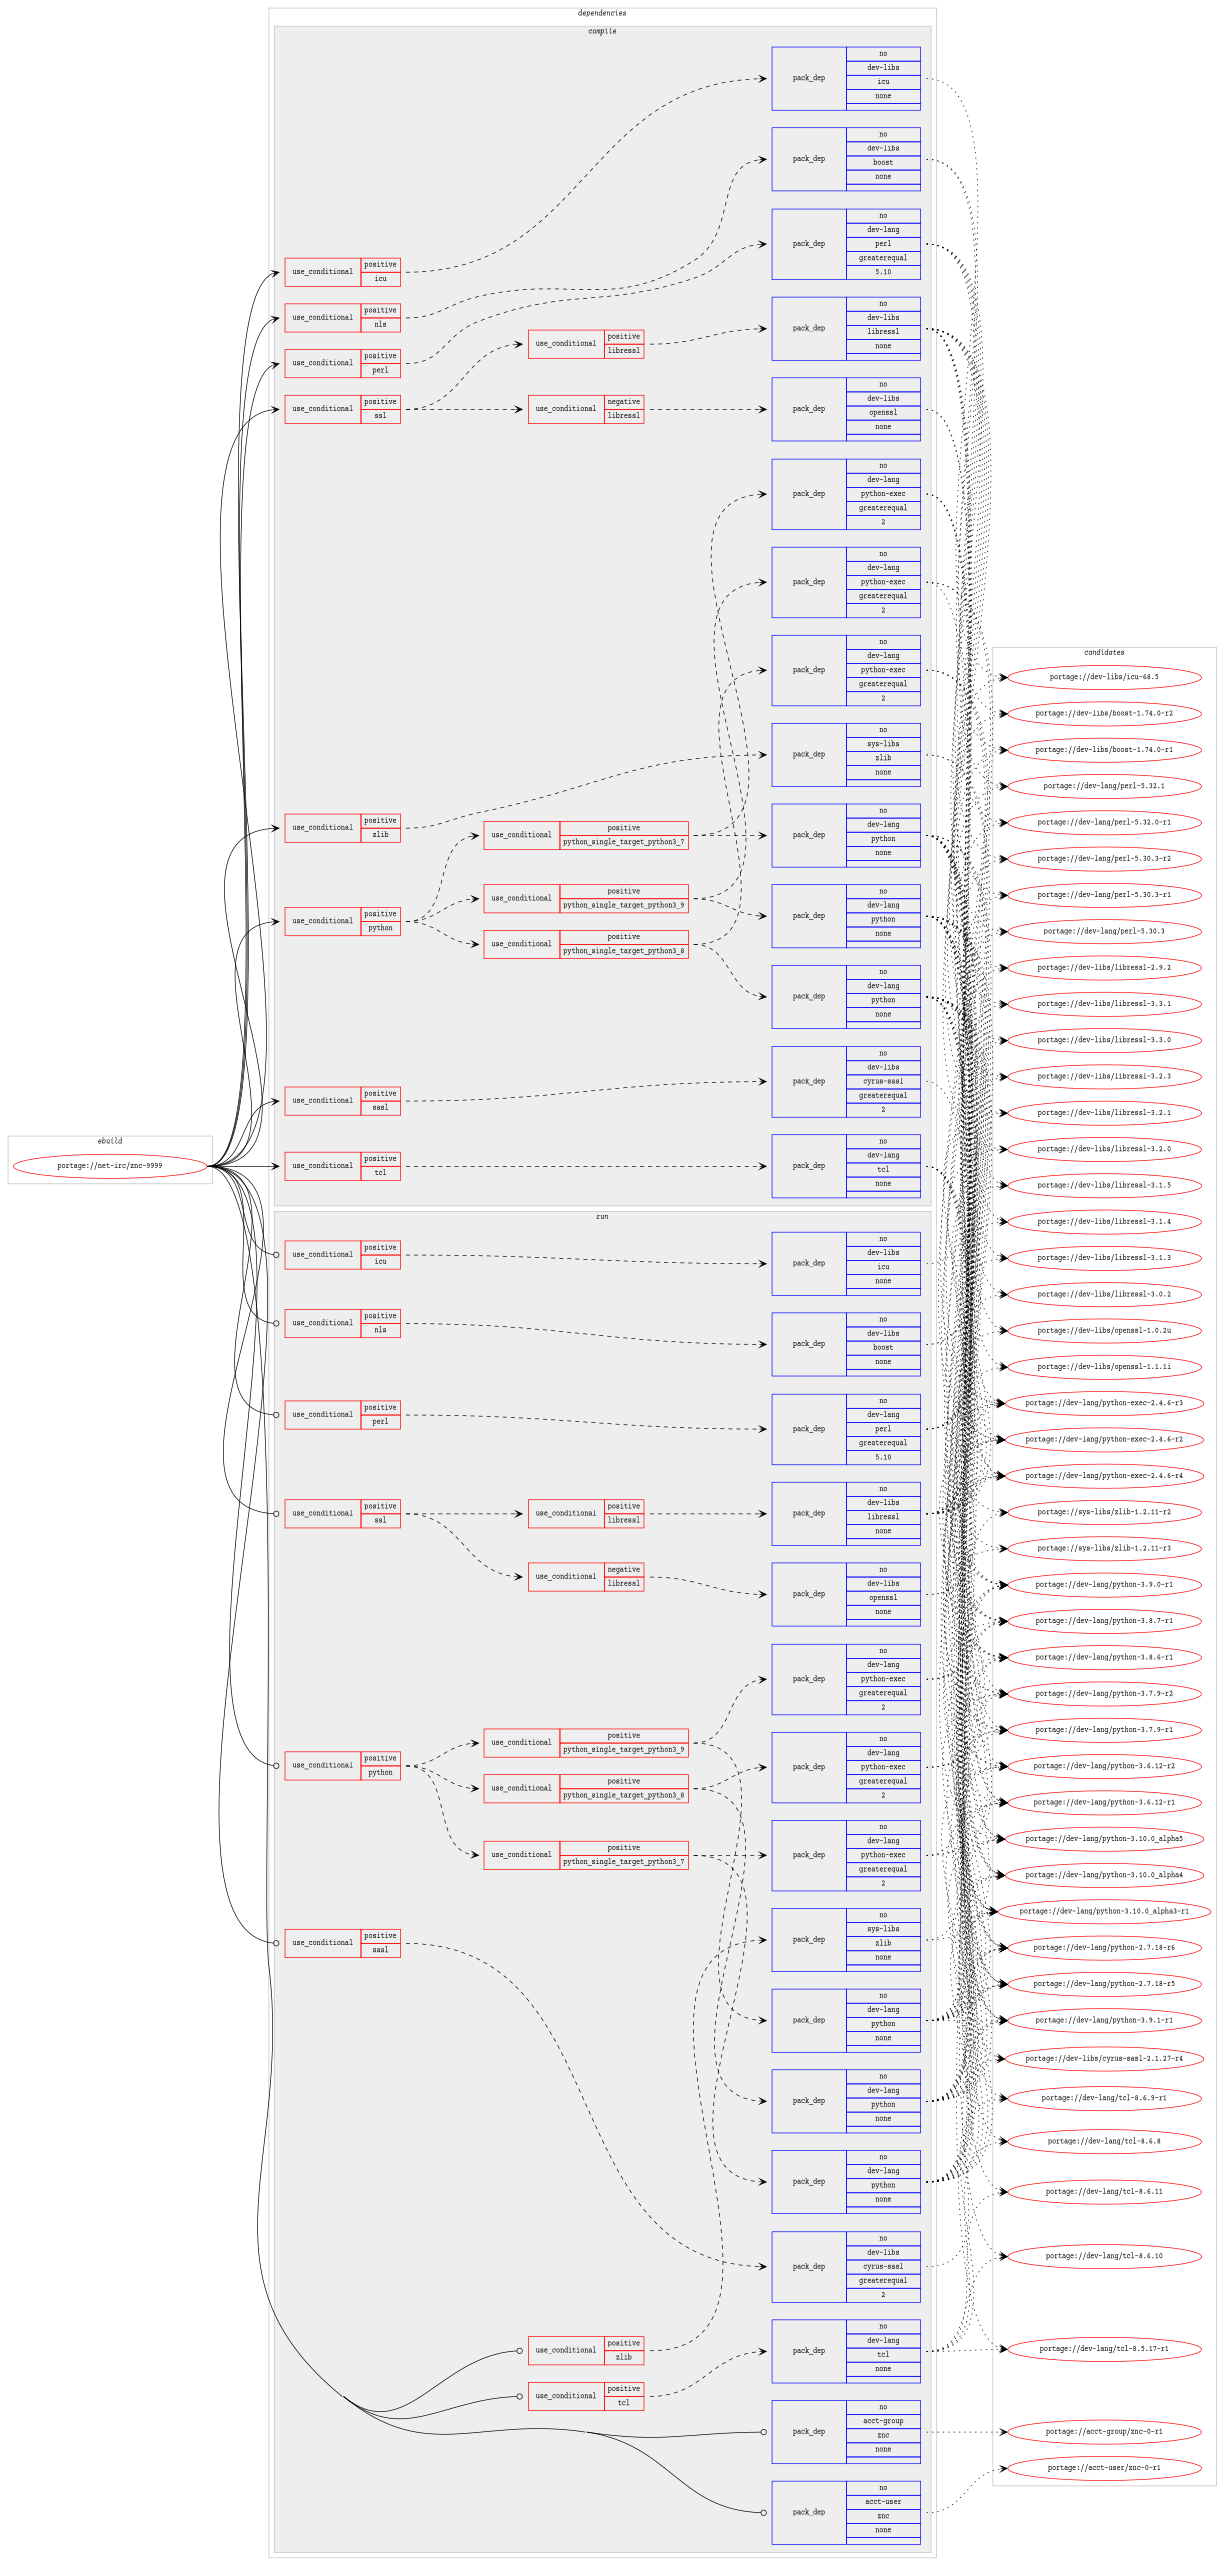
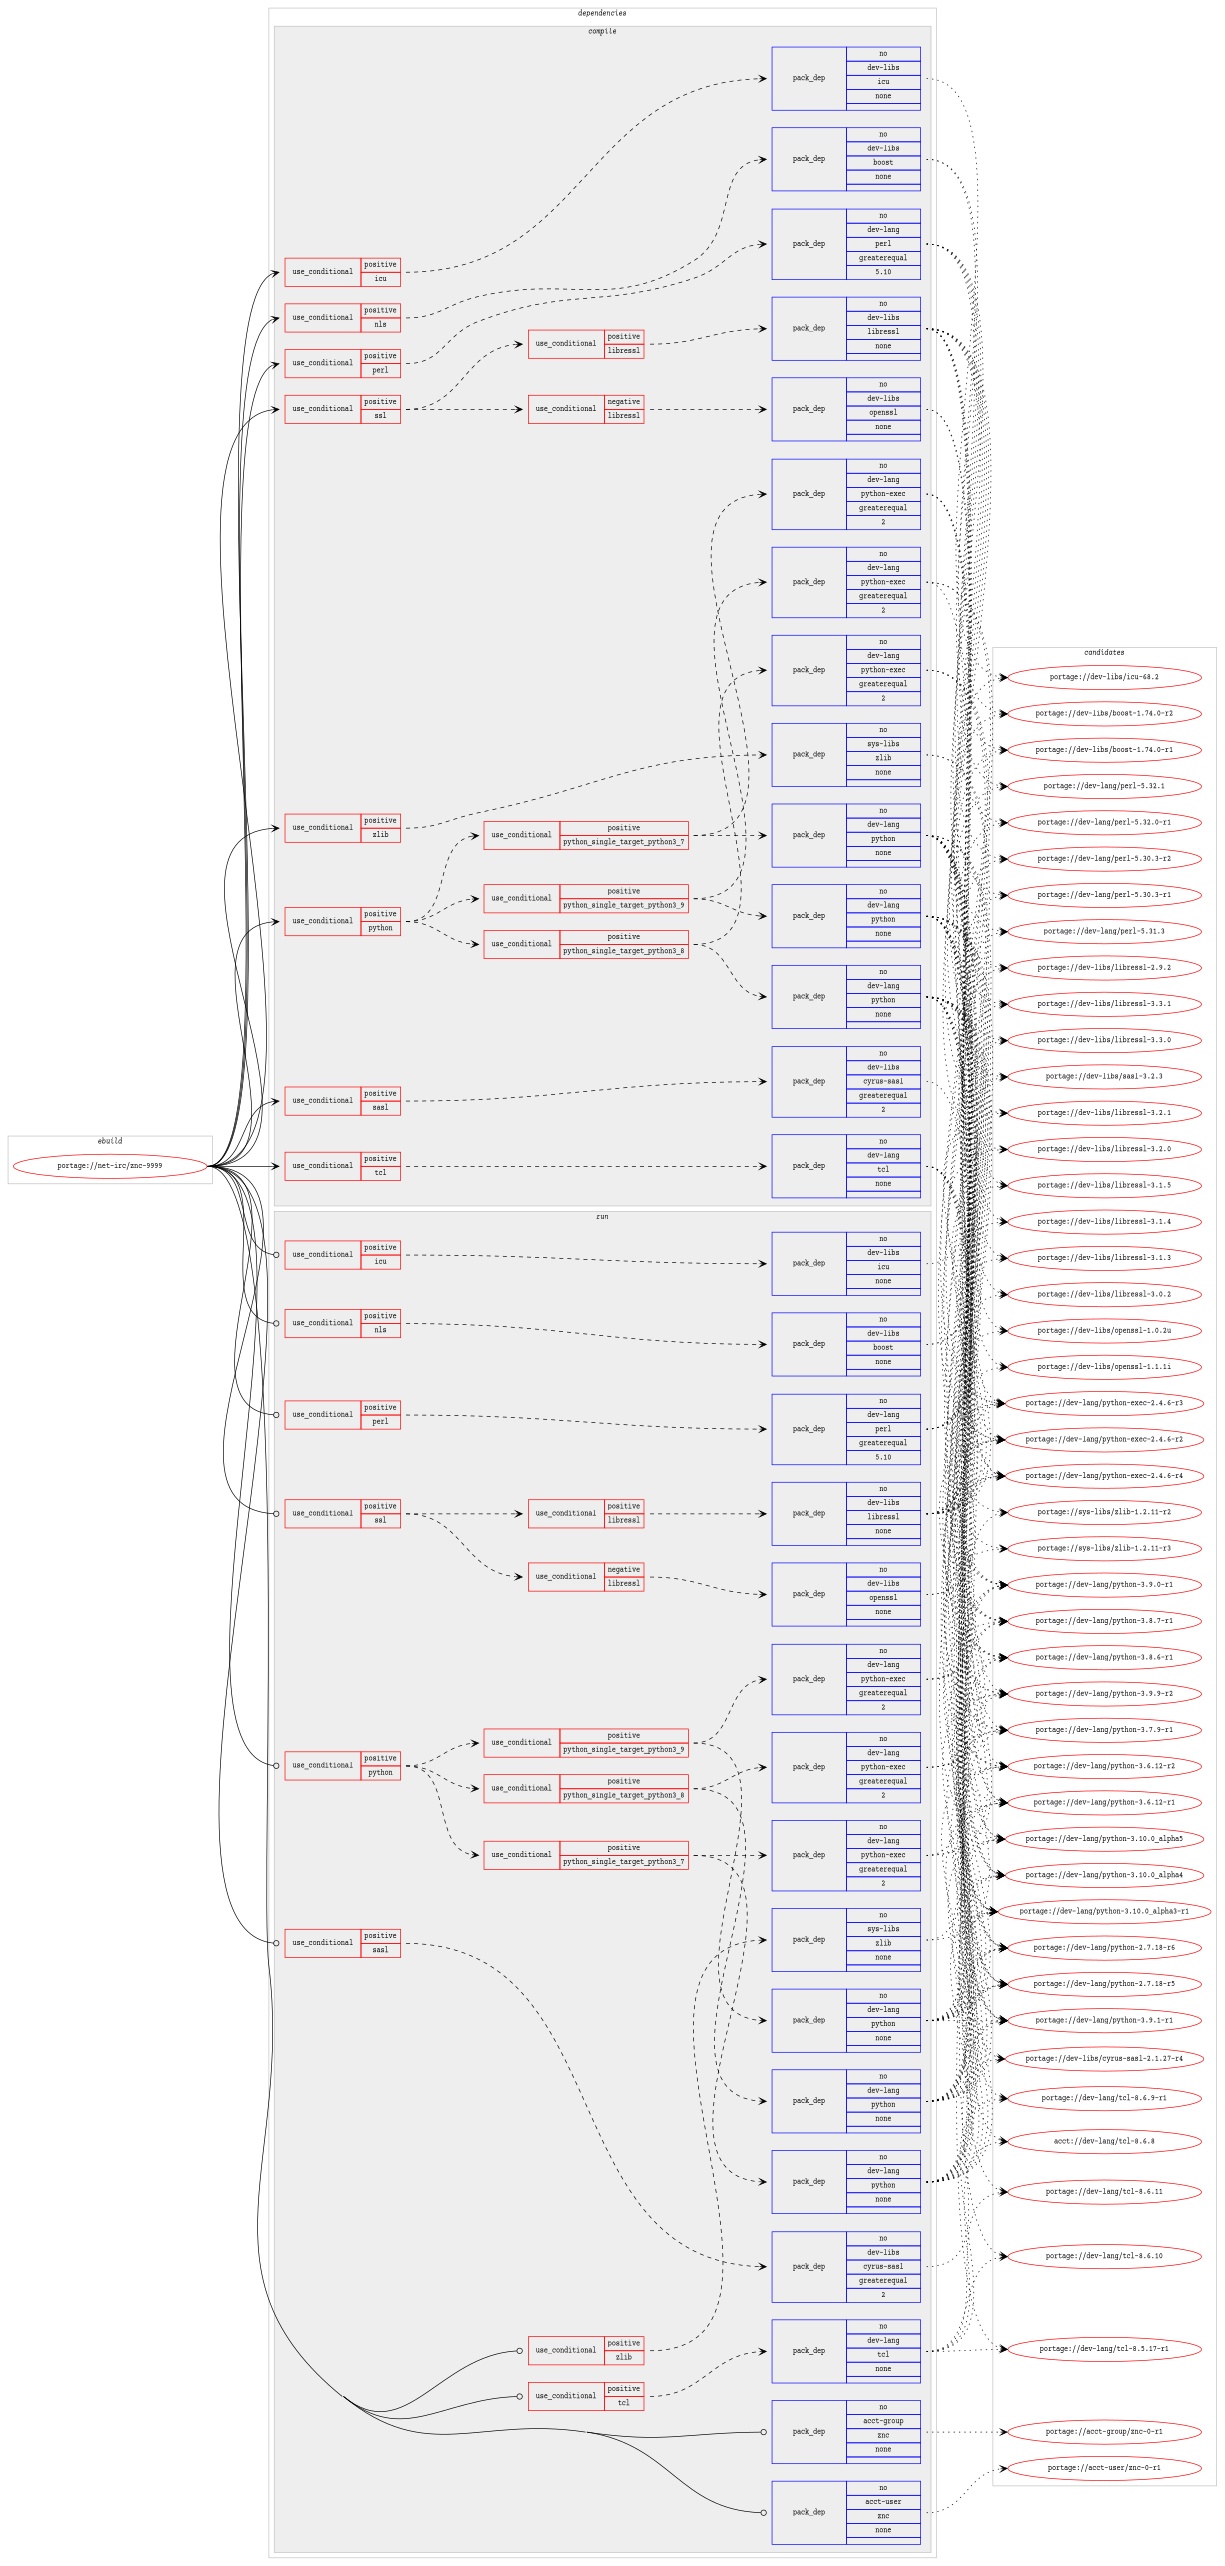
(1105, 678) -> (1105, 678)
(1105, 932) -> (1105, 932)
(1105, 1077) -> (1105, 1077)
(1105, 1694) -> (1105, 1694)
(1105, 2142) -> (1105, 2142)
